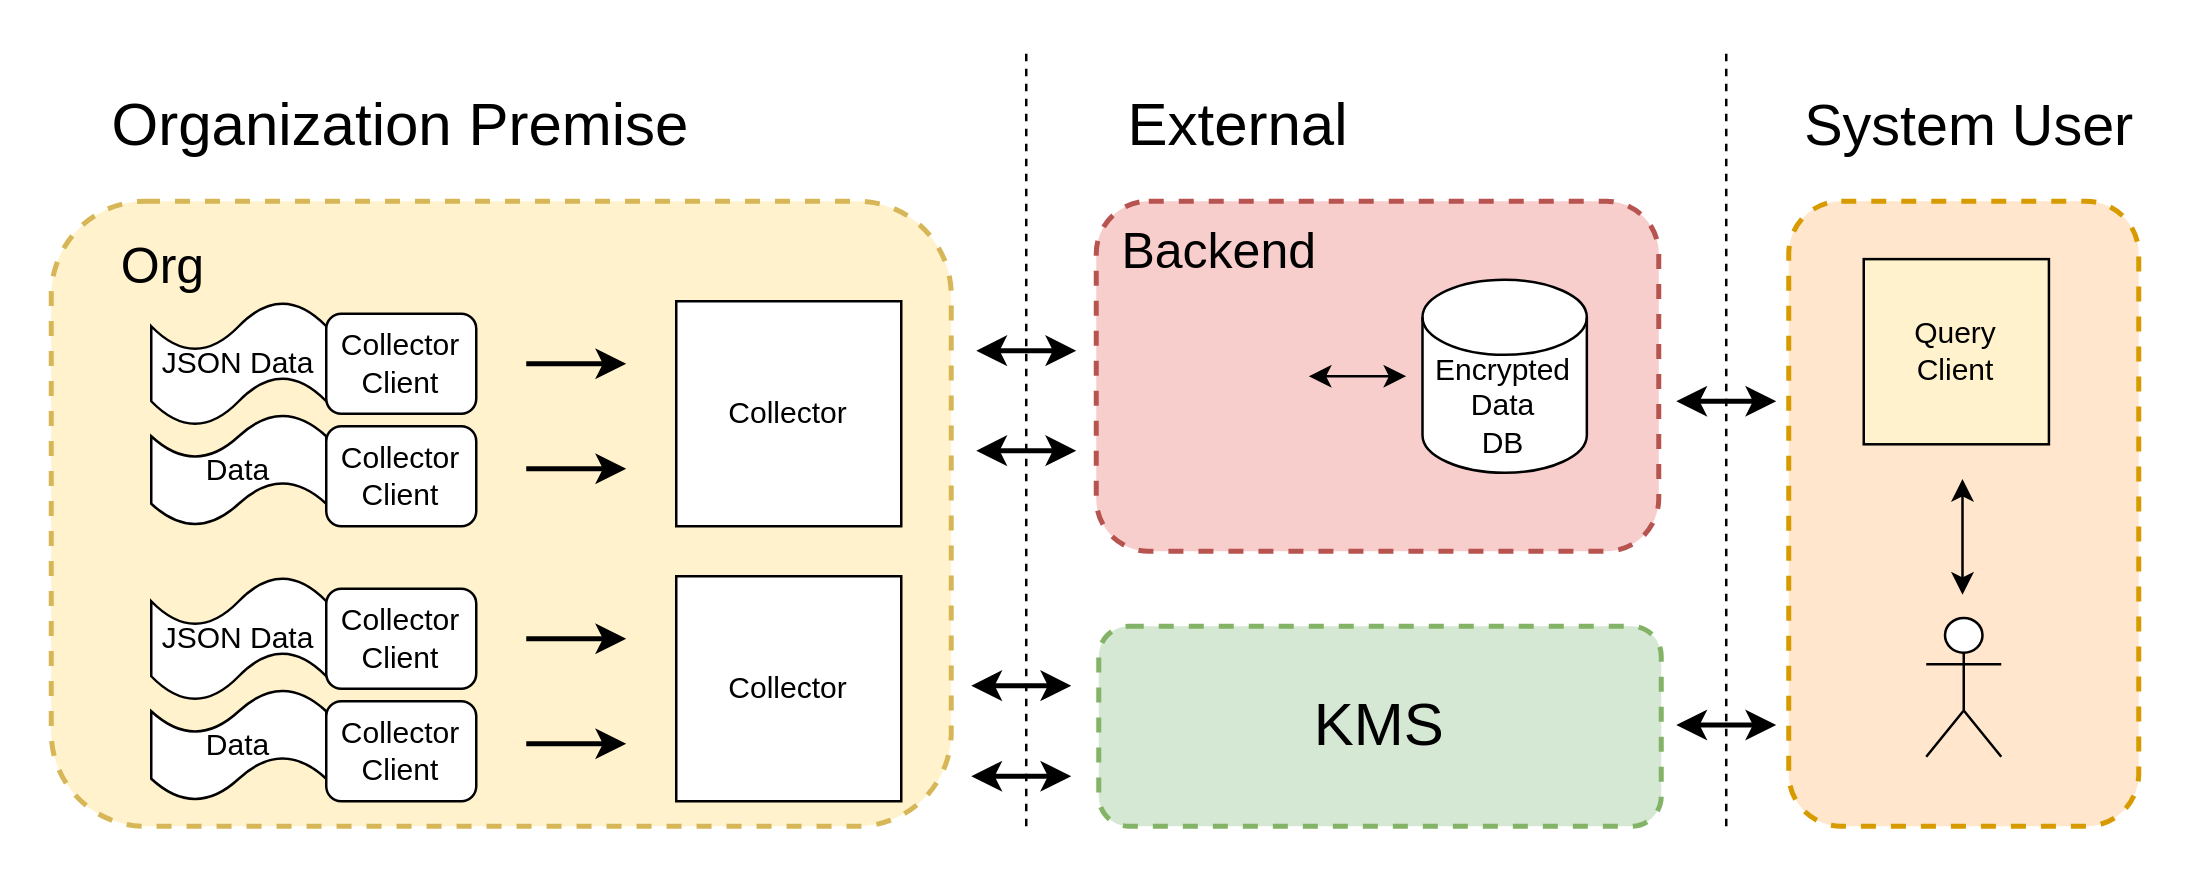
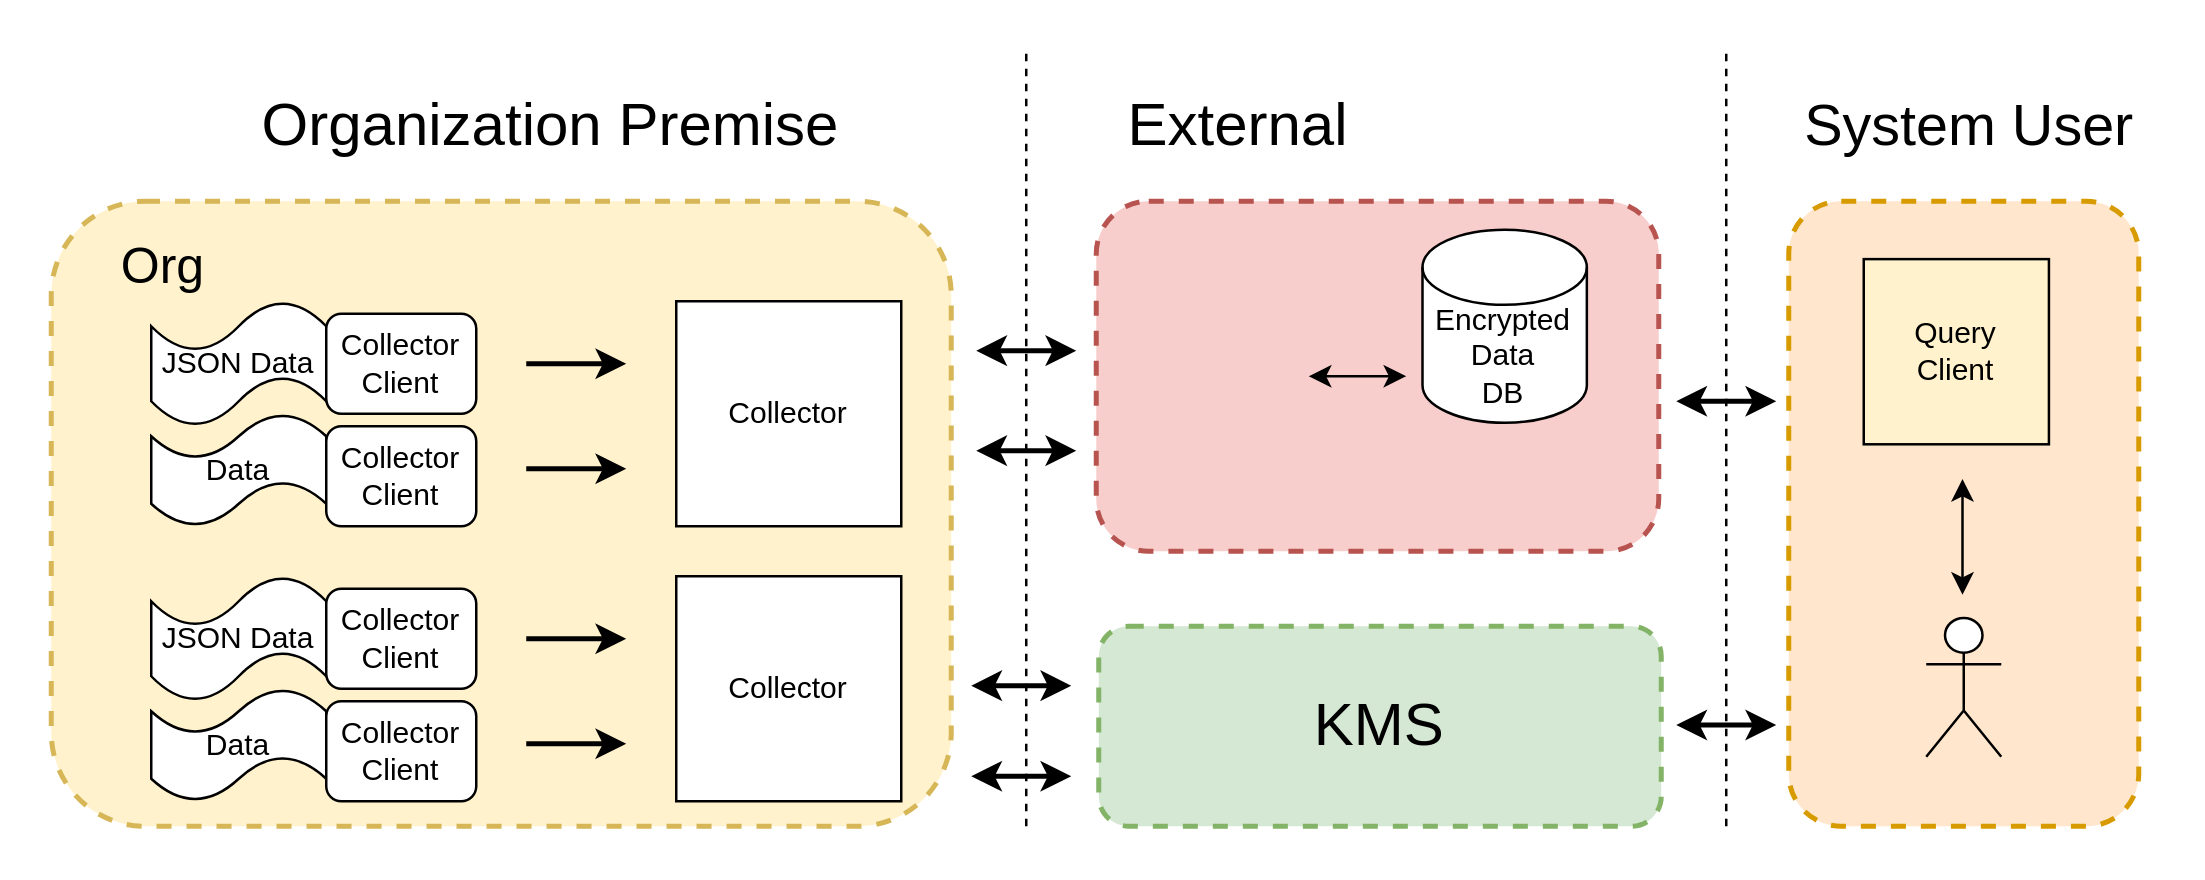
(401, 126) -> (551, 126)
(1220, 248) -> none
(1505, 376) -> (1505, 326)
